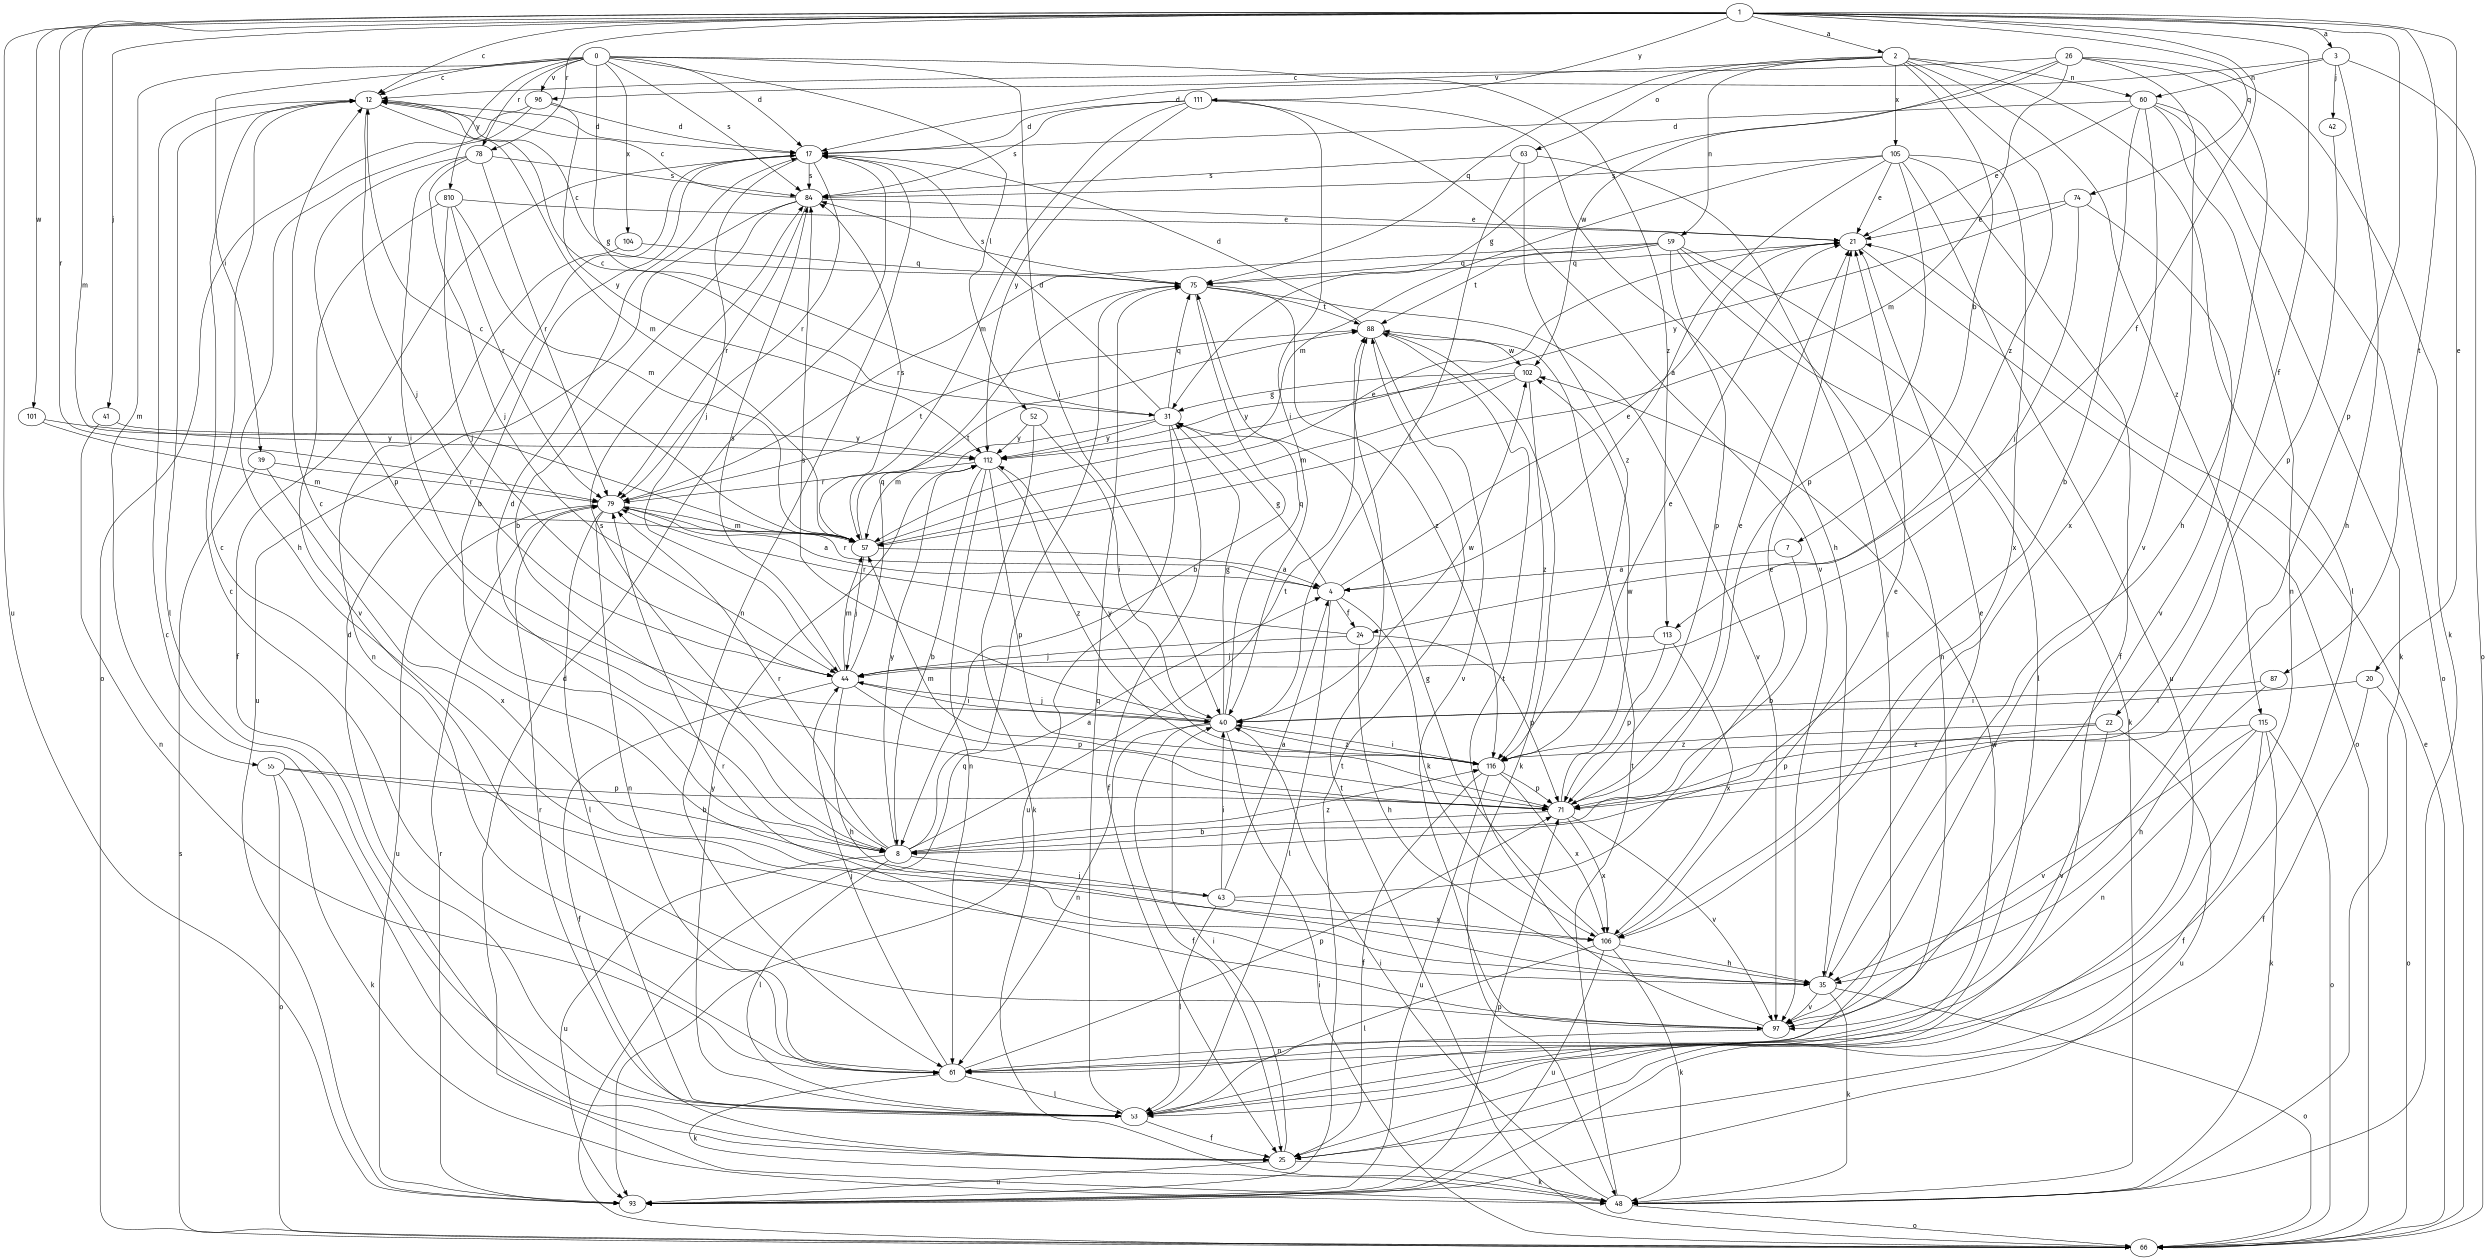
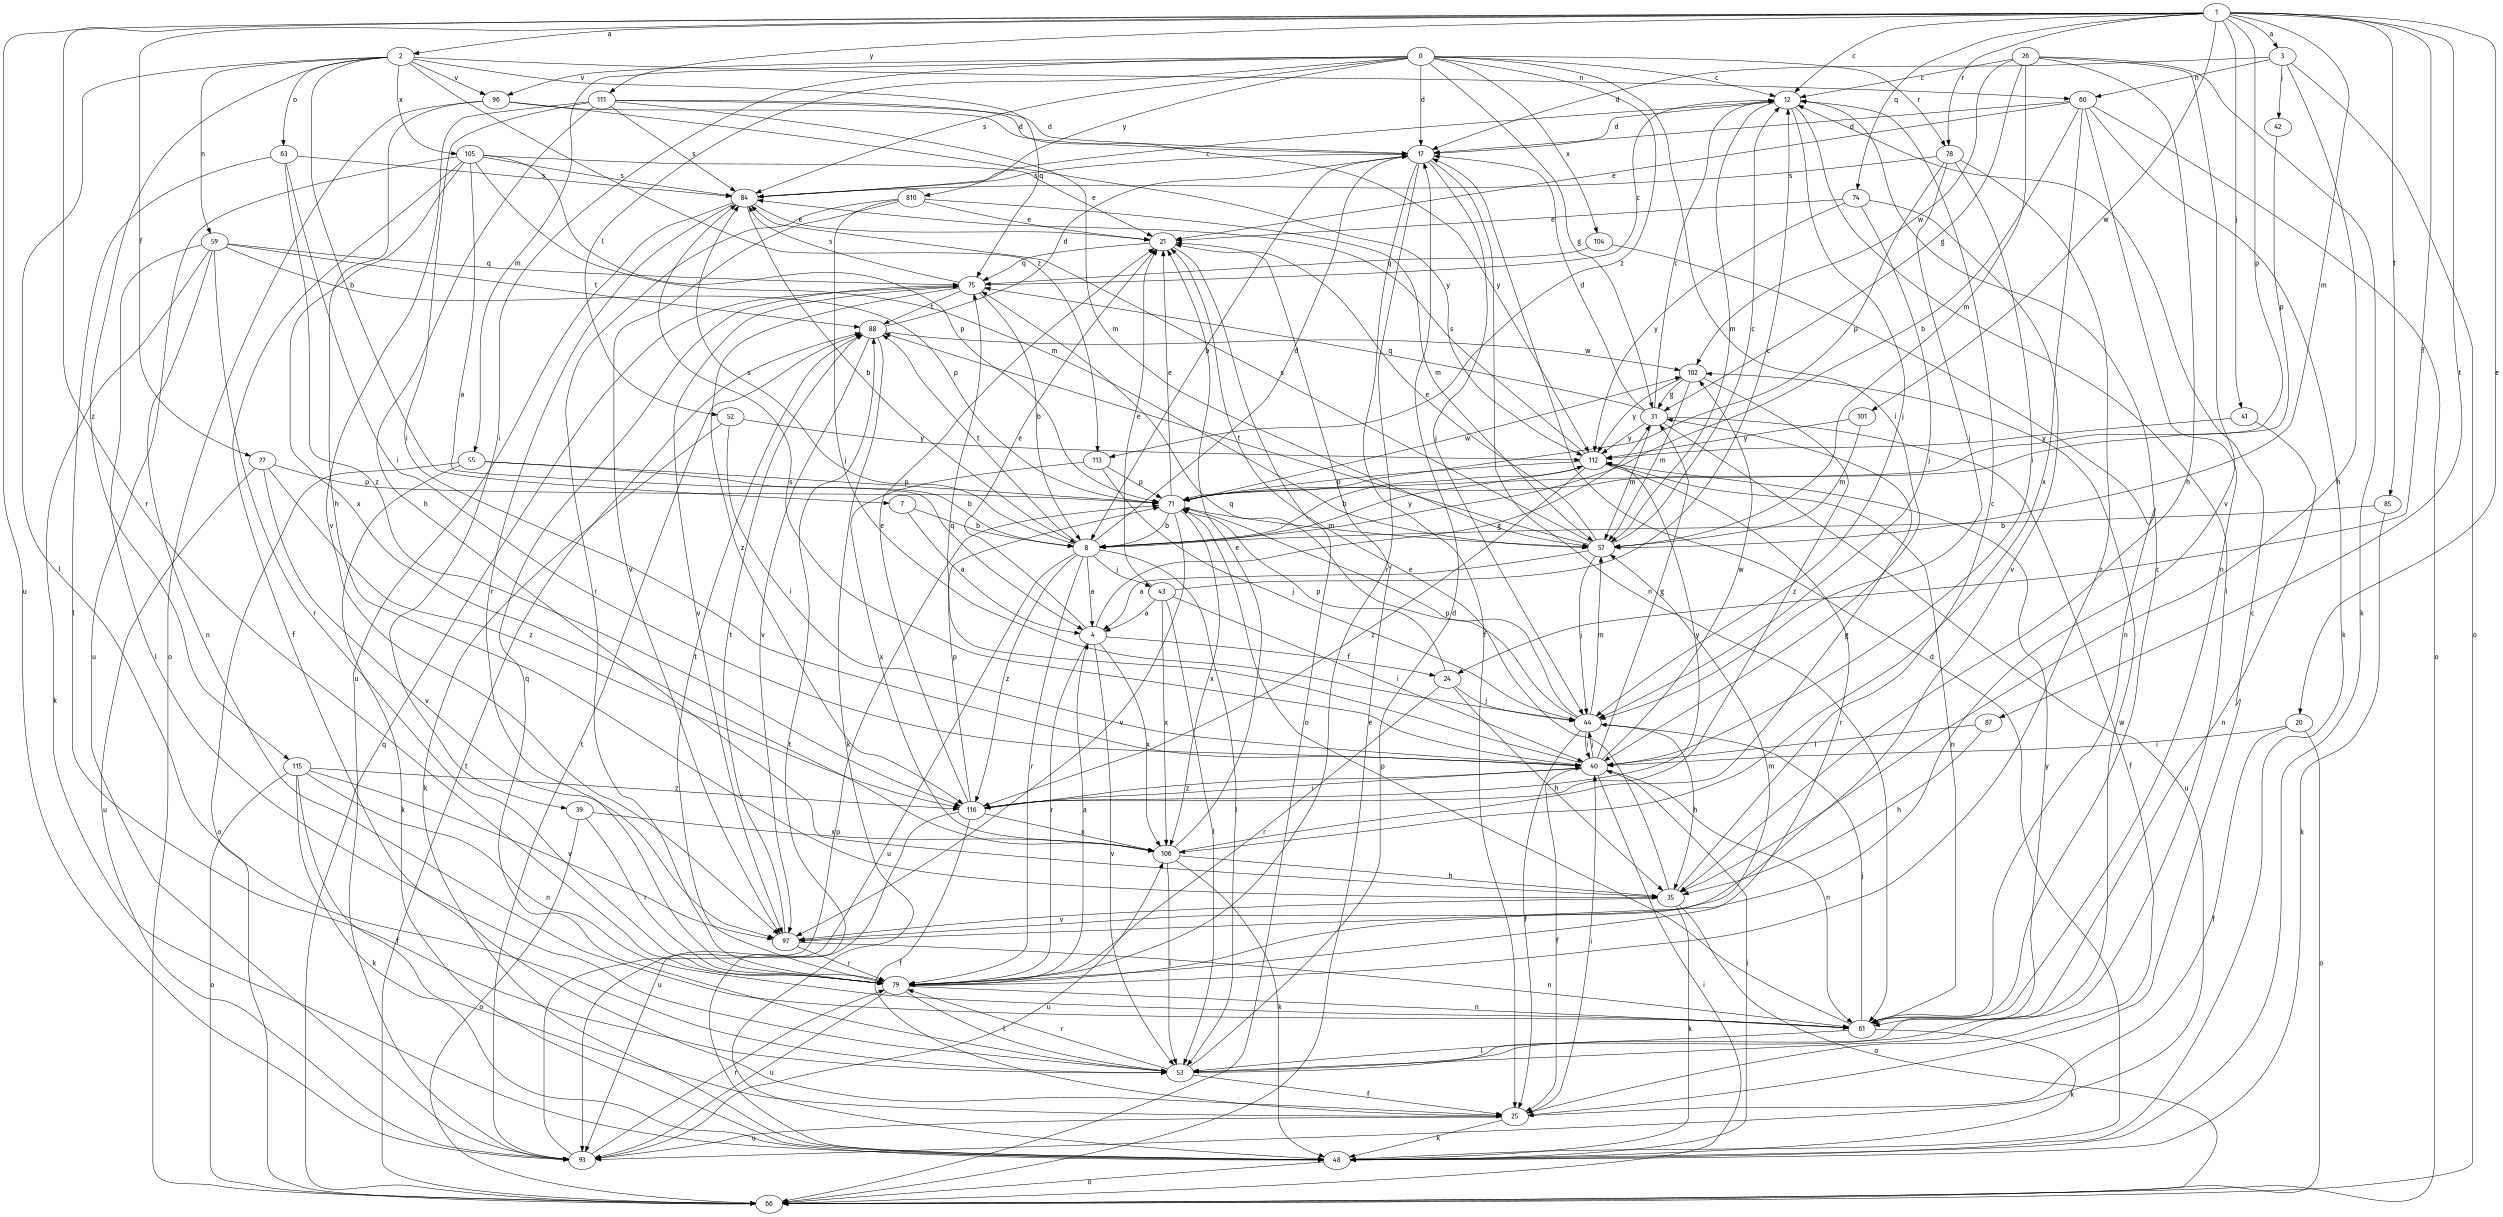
(726, 457) -> (1189, 231)
none -> (2388, 504)
(1429, 767) -> (1148, 745)
(181, 854) -> (481, 1007)
(1290, 854) -> (1112, 854)
(1190, 1197) -> (906, 1056)
